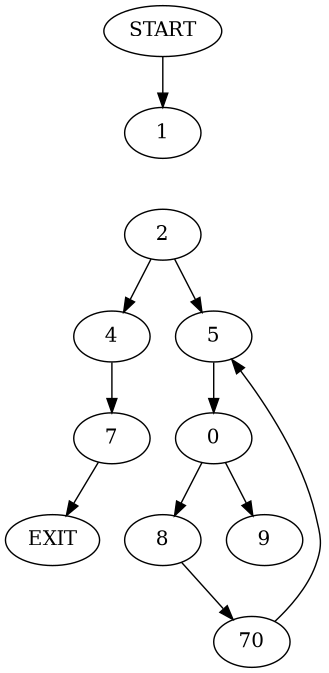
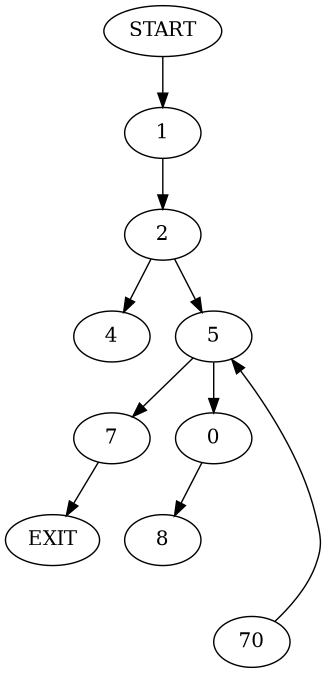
none -> (163, 177)
(112, 380) -> (168, 382)
(265, 540) -> none
(202, 586) -> none
